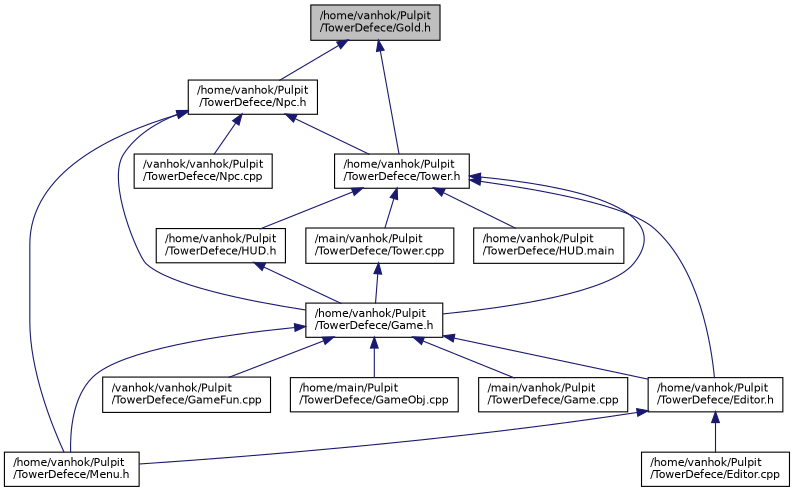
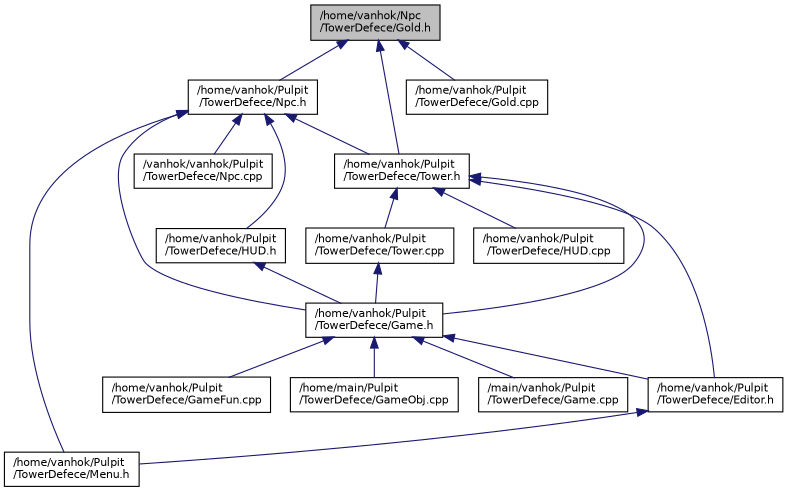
(375, 23) -> (375, 23)
none -> (477, 97)
(306, 211) -> (284, 182)
(380, 246) -> (380, 246)
(549, 246) -> (549, 246)
(151, 351) -> none
(187, 395) -> (187, 395)
(716, 469) -> none
